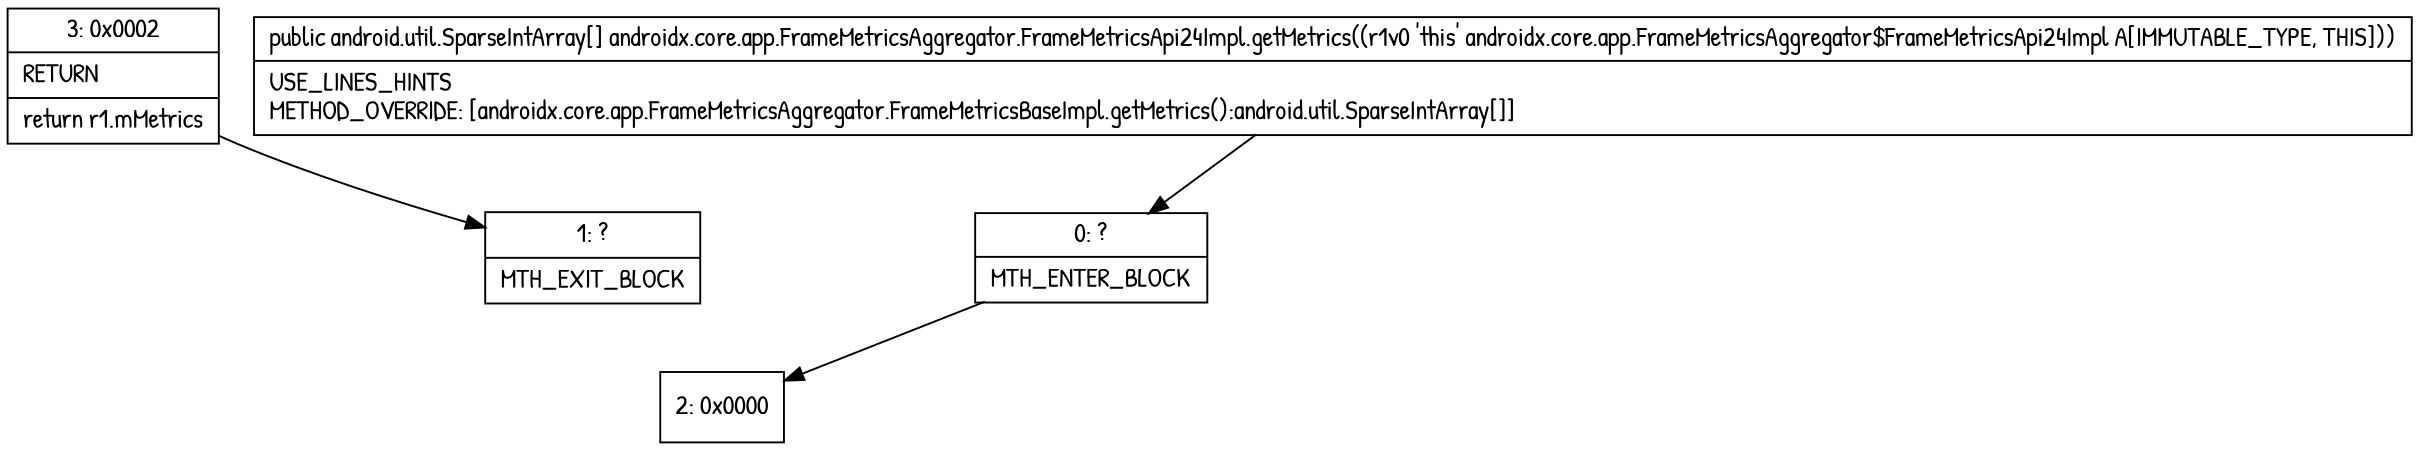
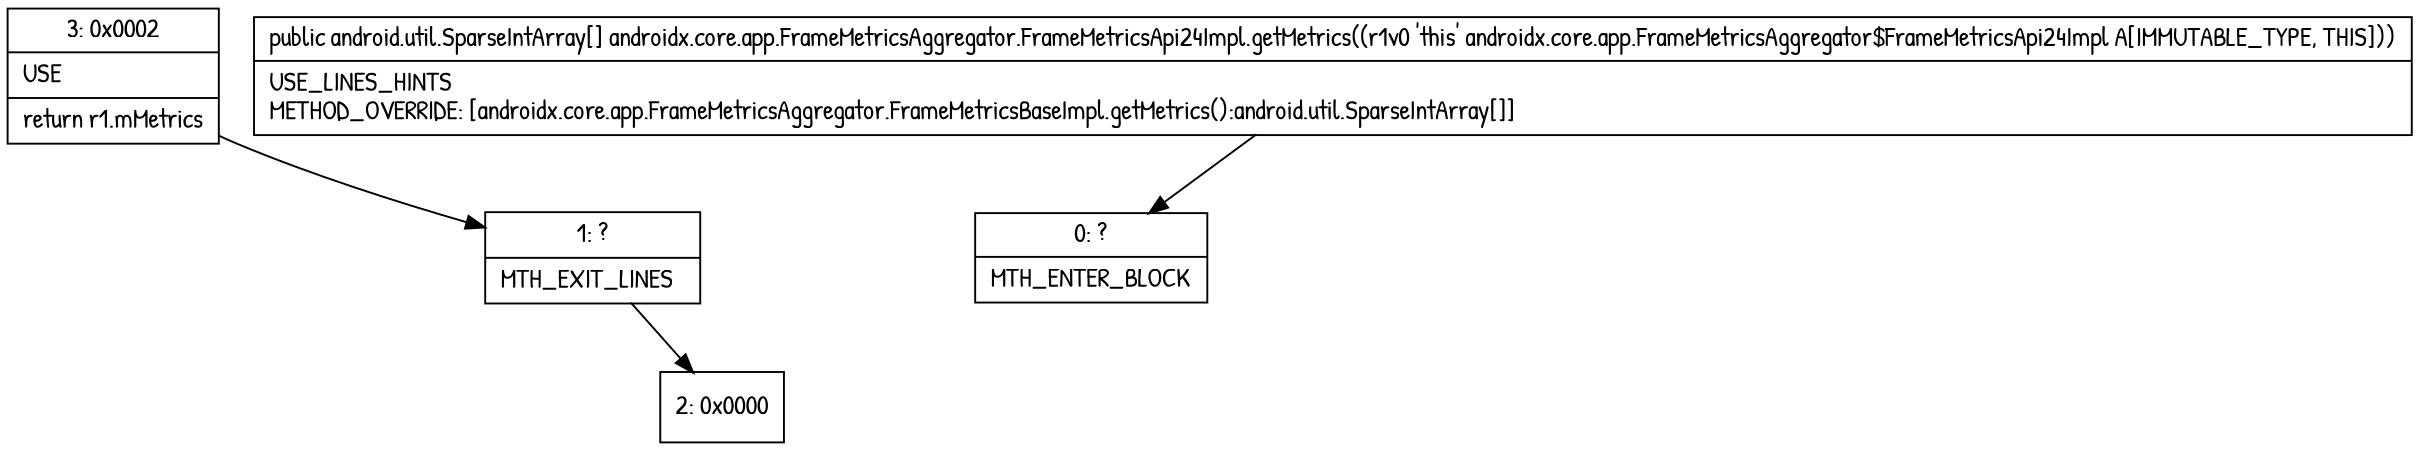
(61, 74) -> (43, 74)
(593, 280) -> (587, 280)
(894, 338) -> (656, 331)
